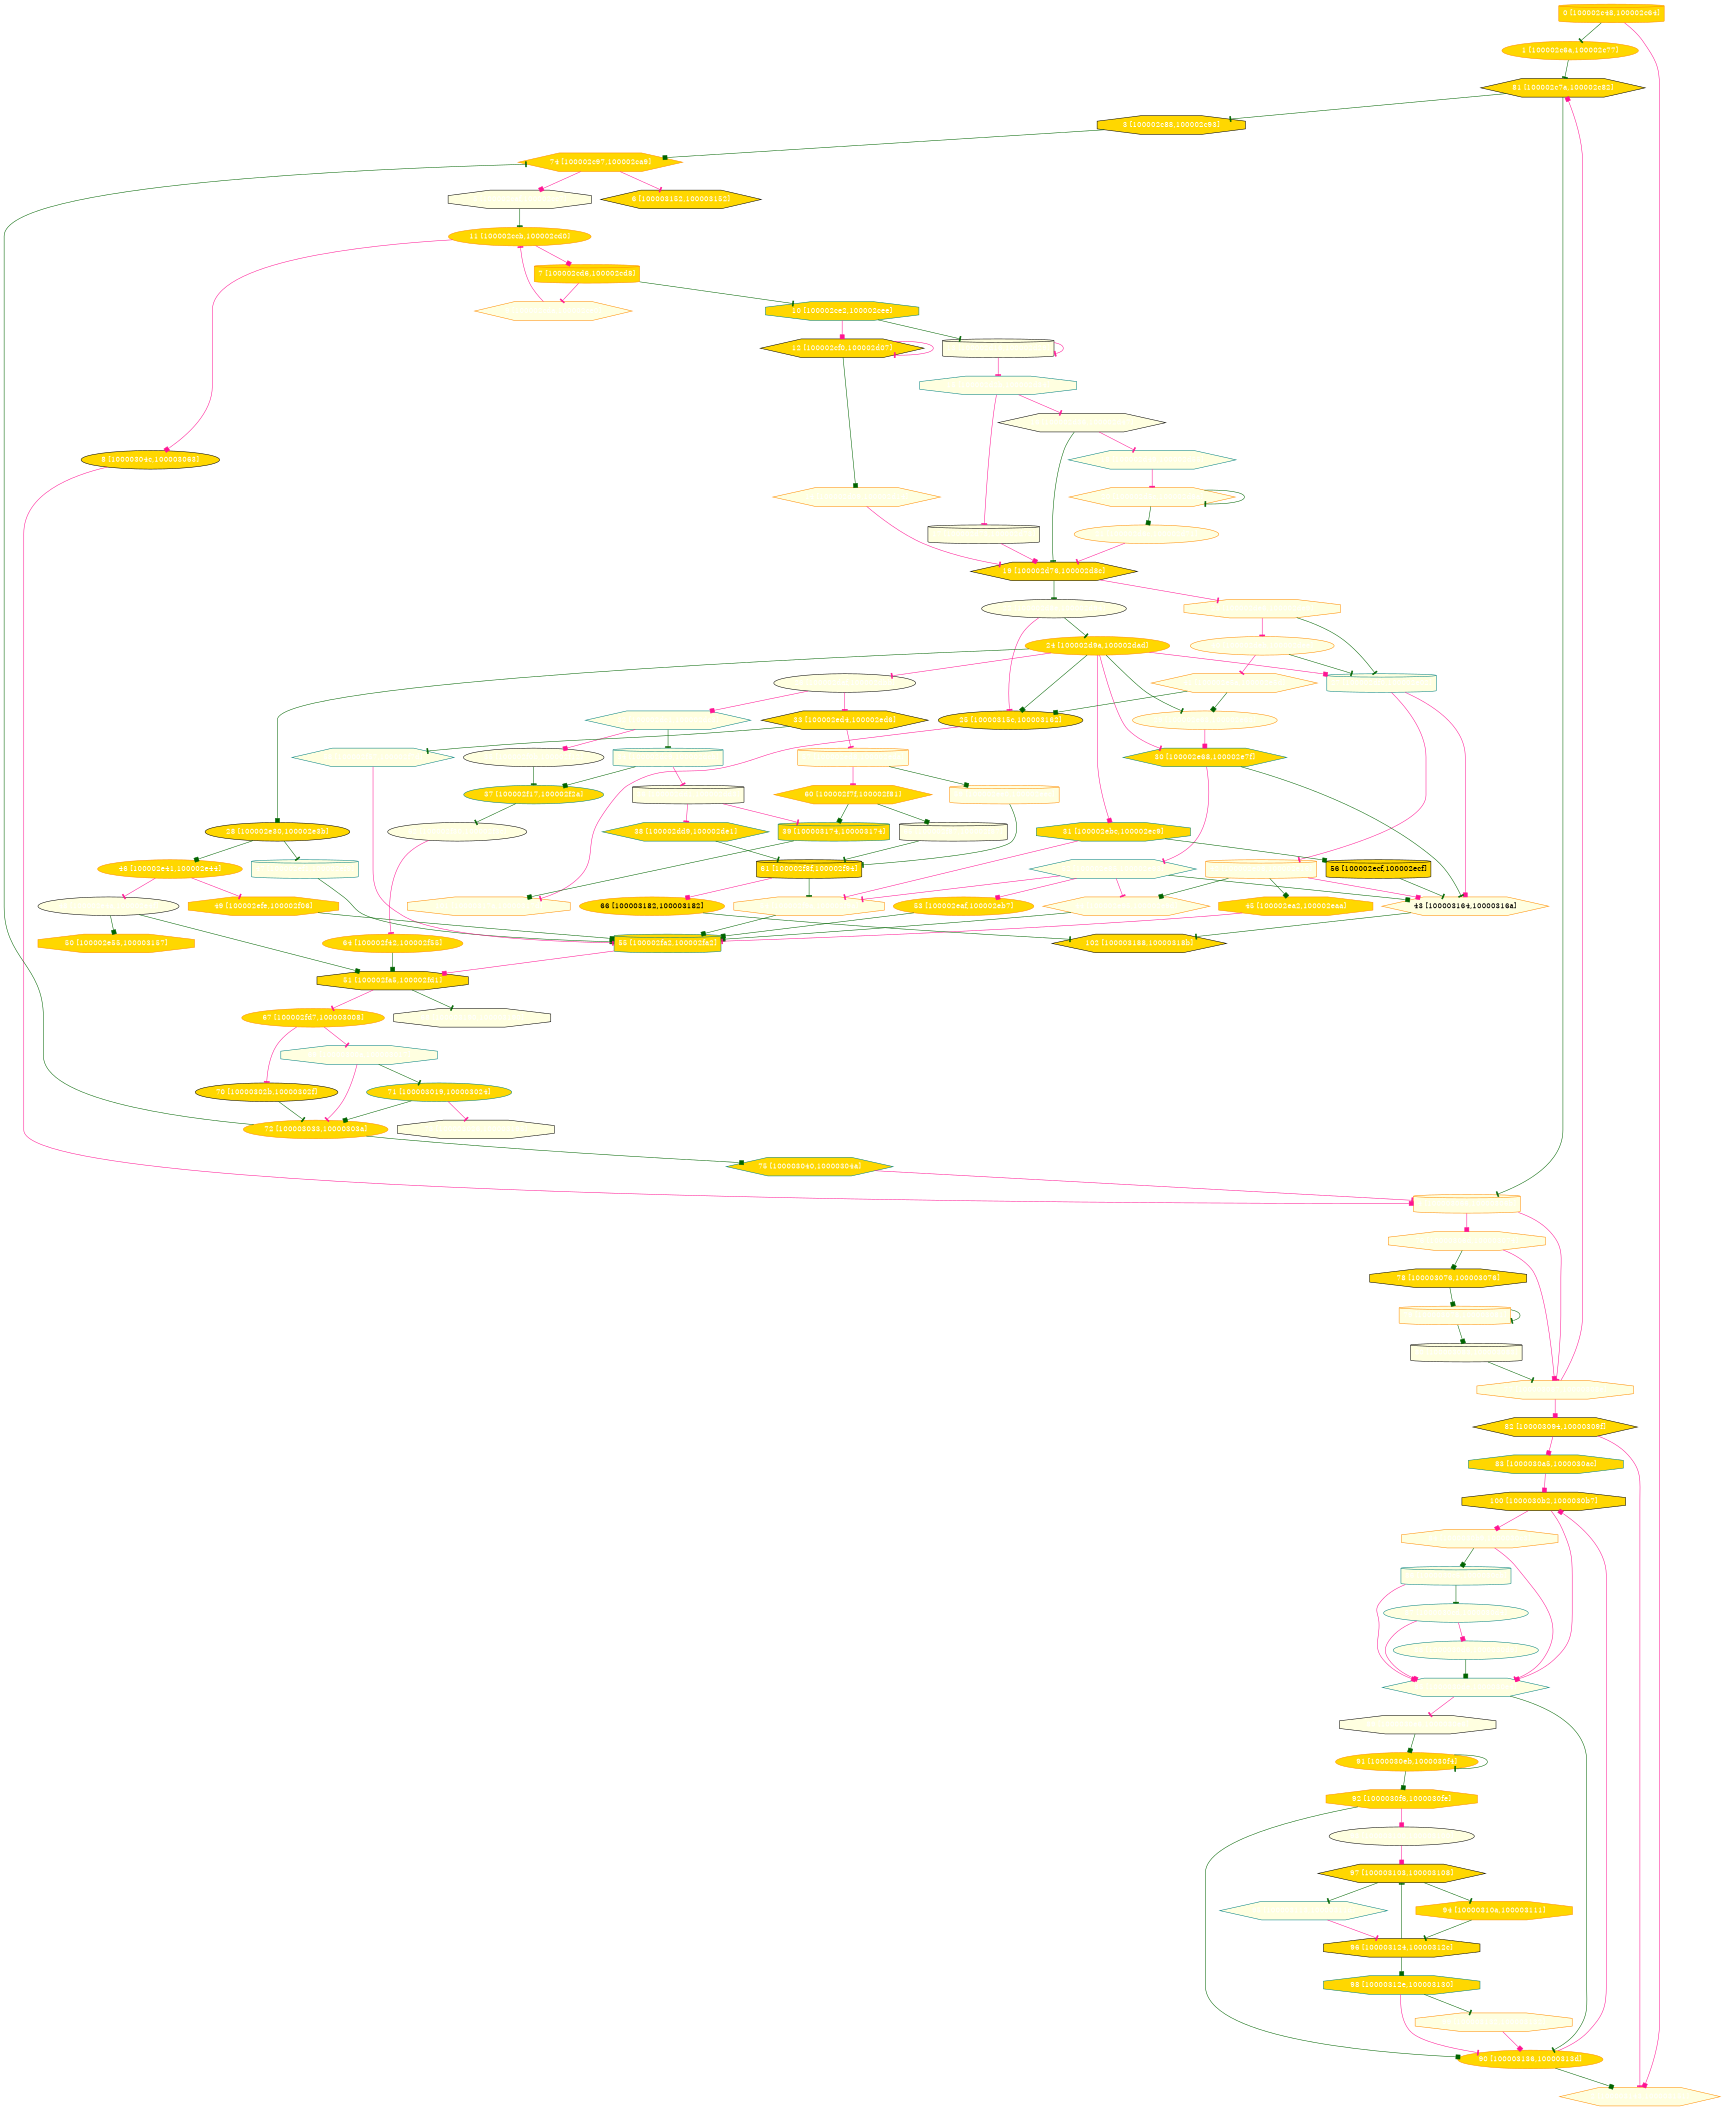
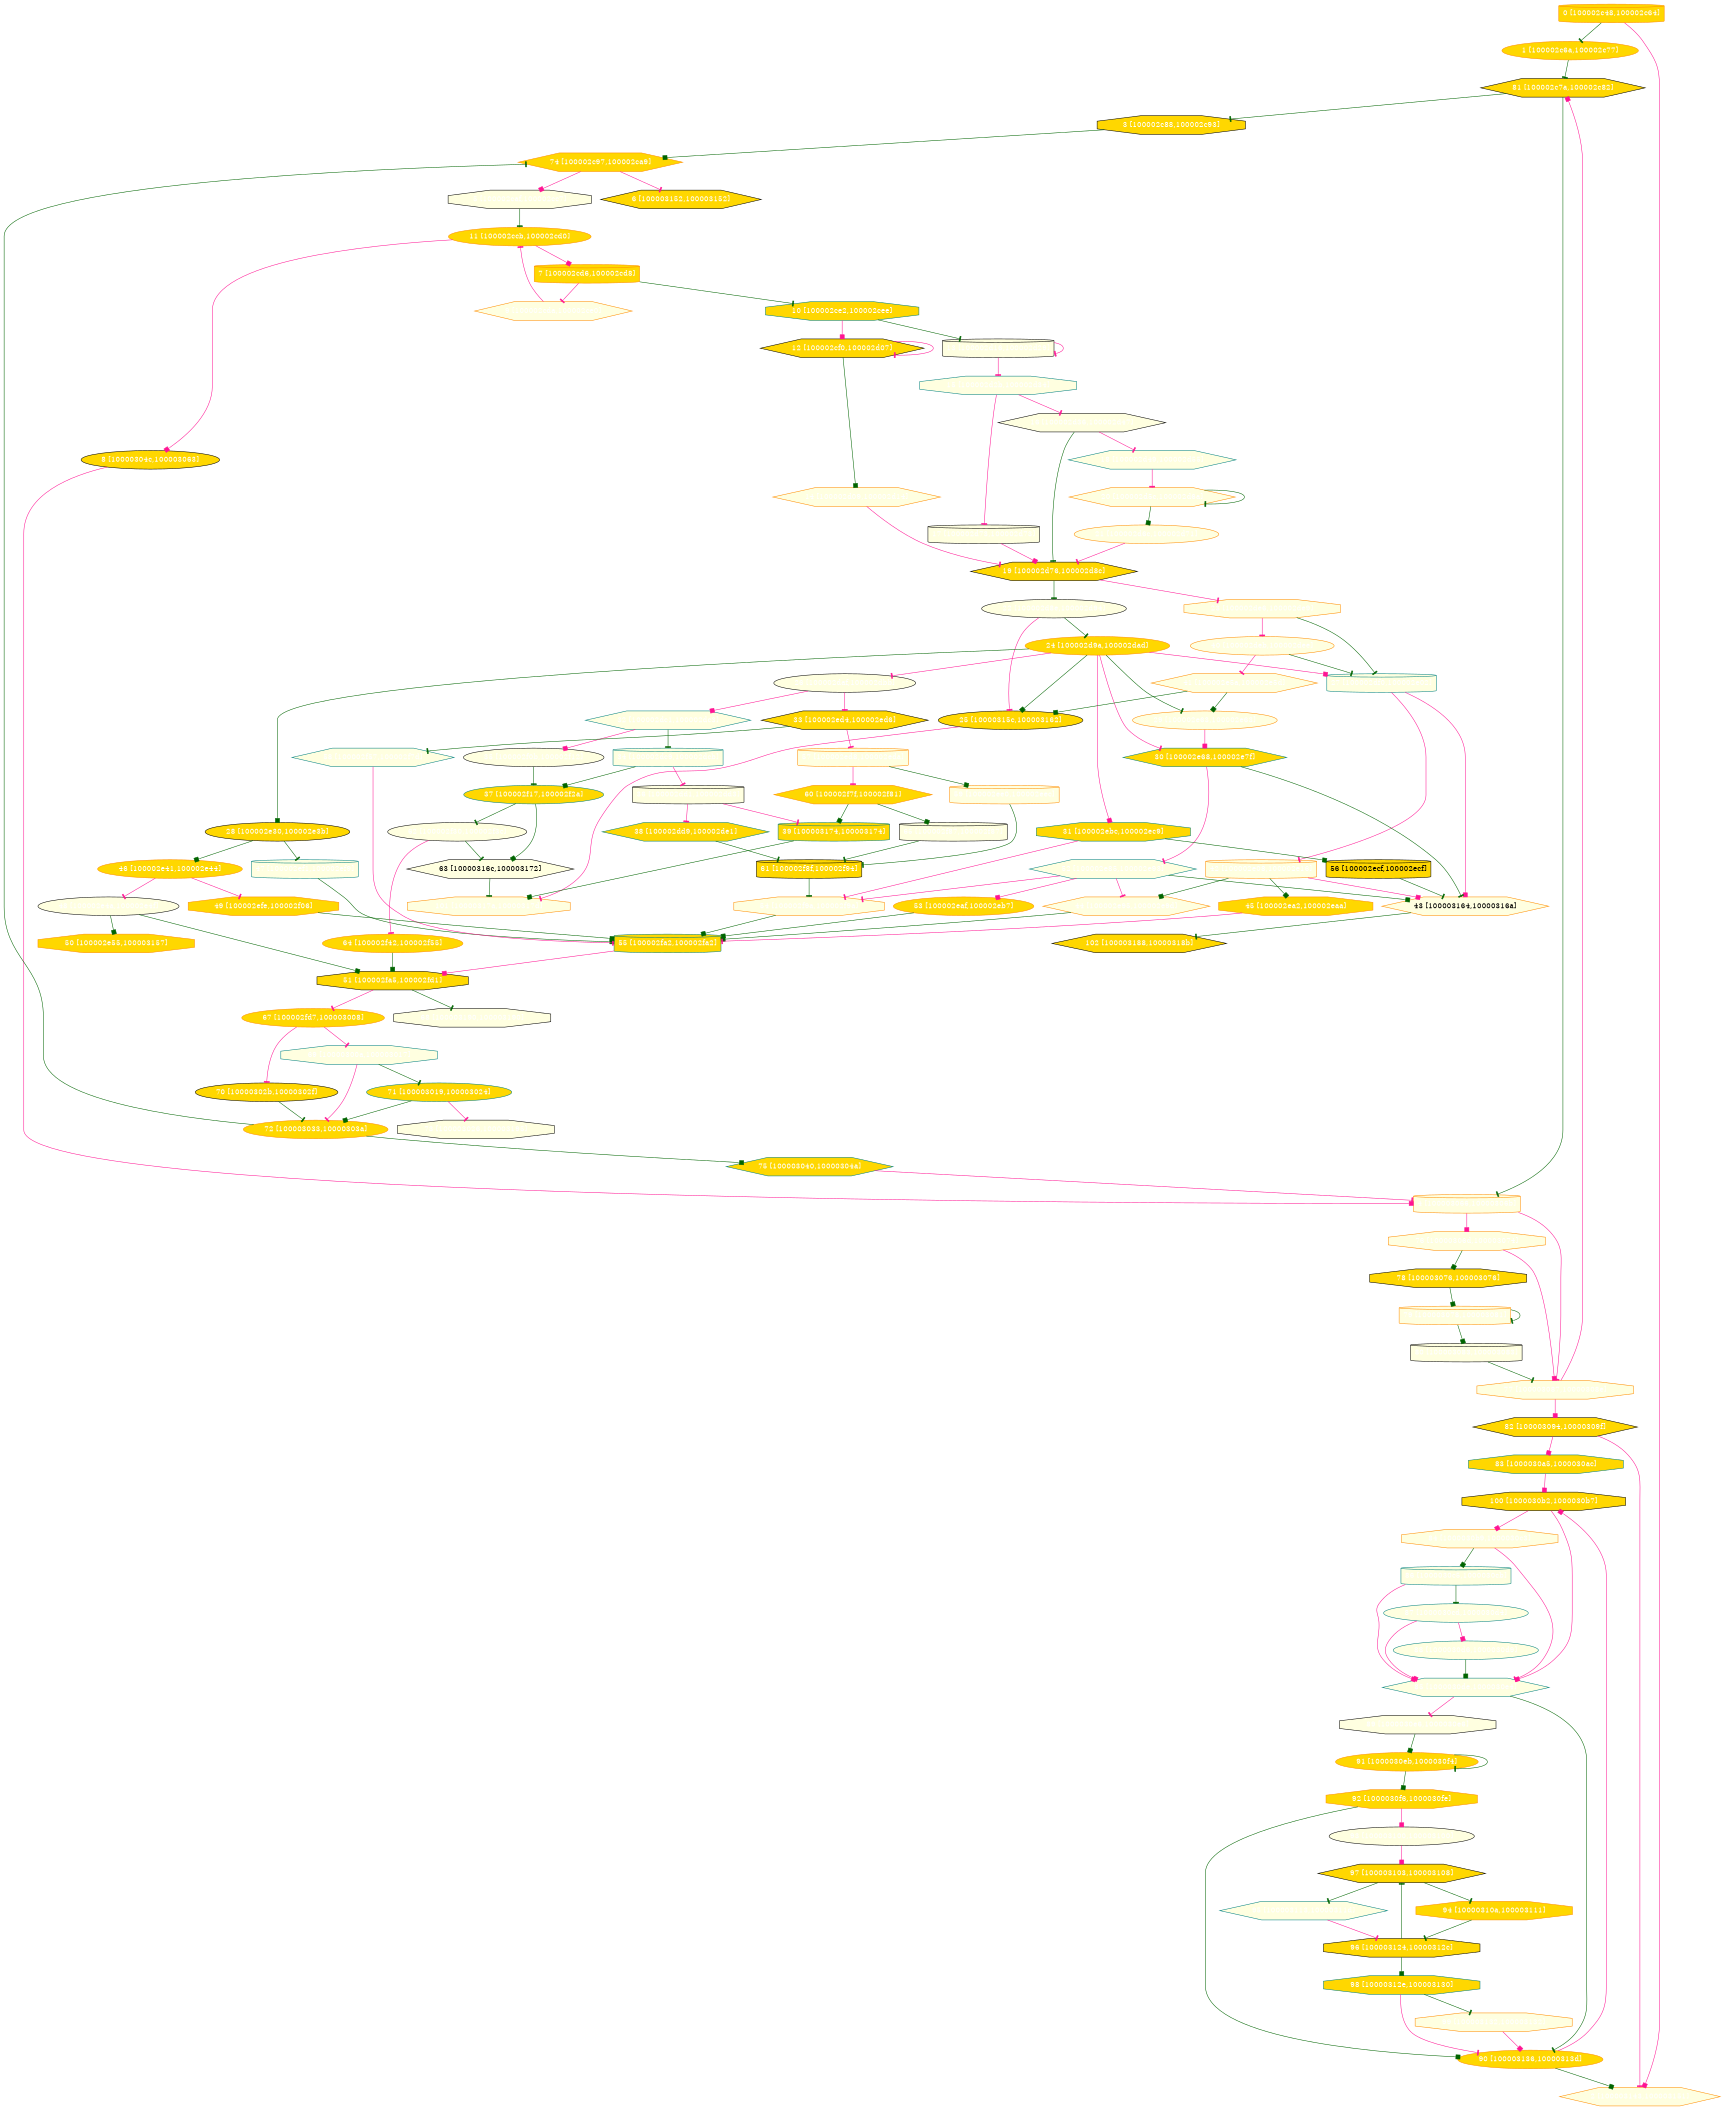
none -> (490, 869)
(652, 906) -> none
